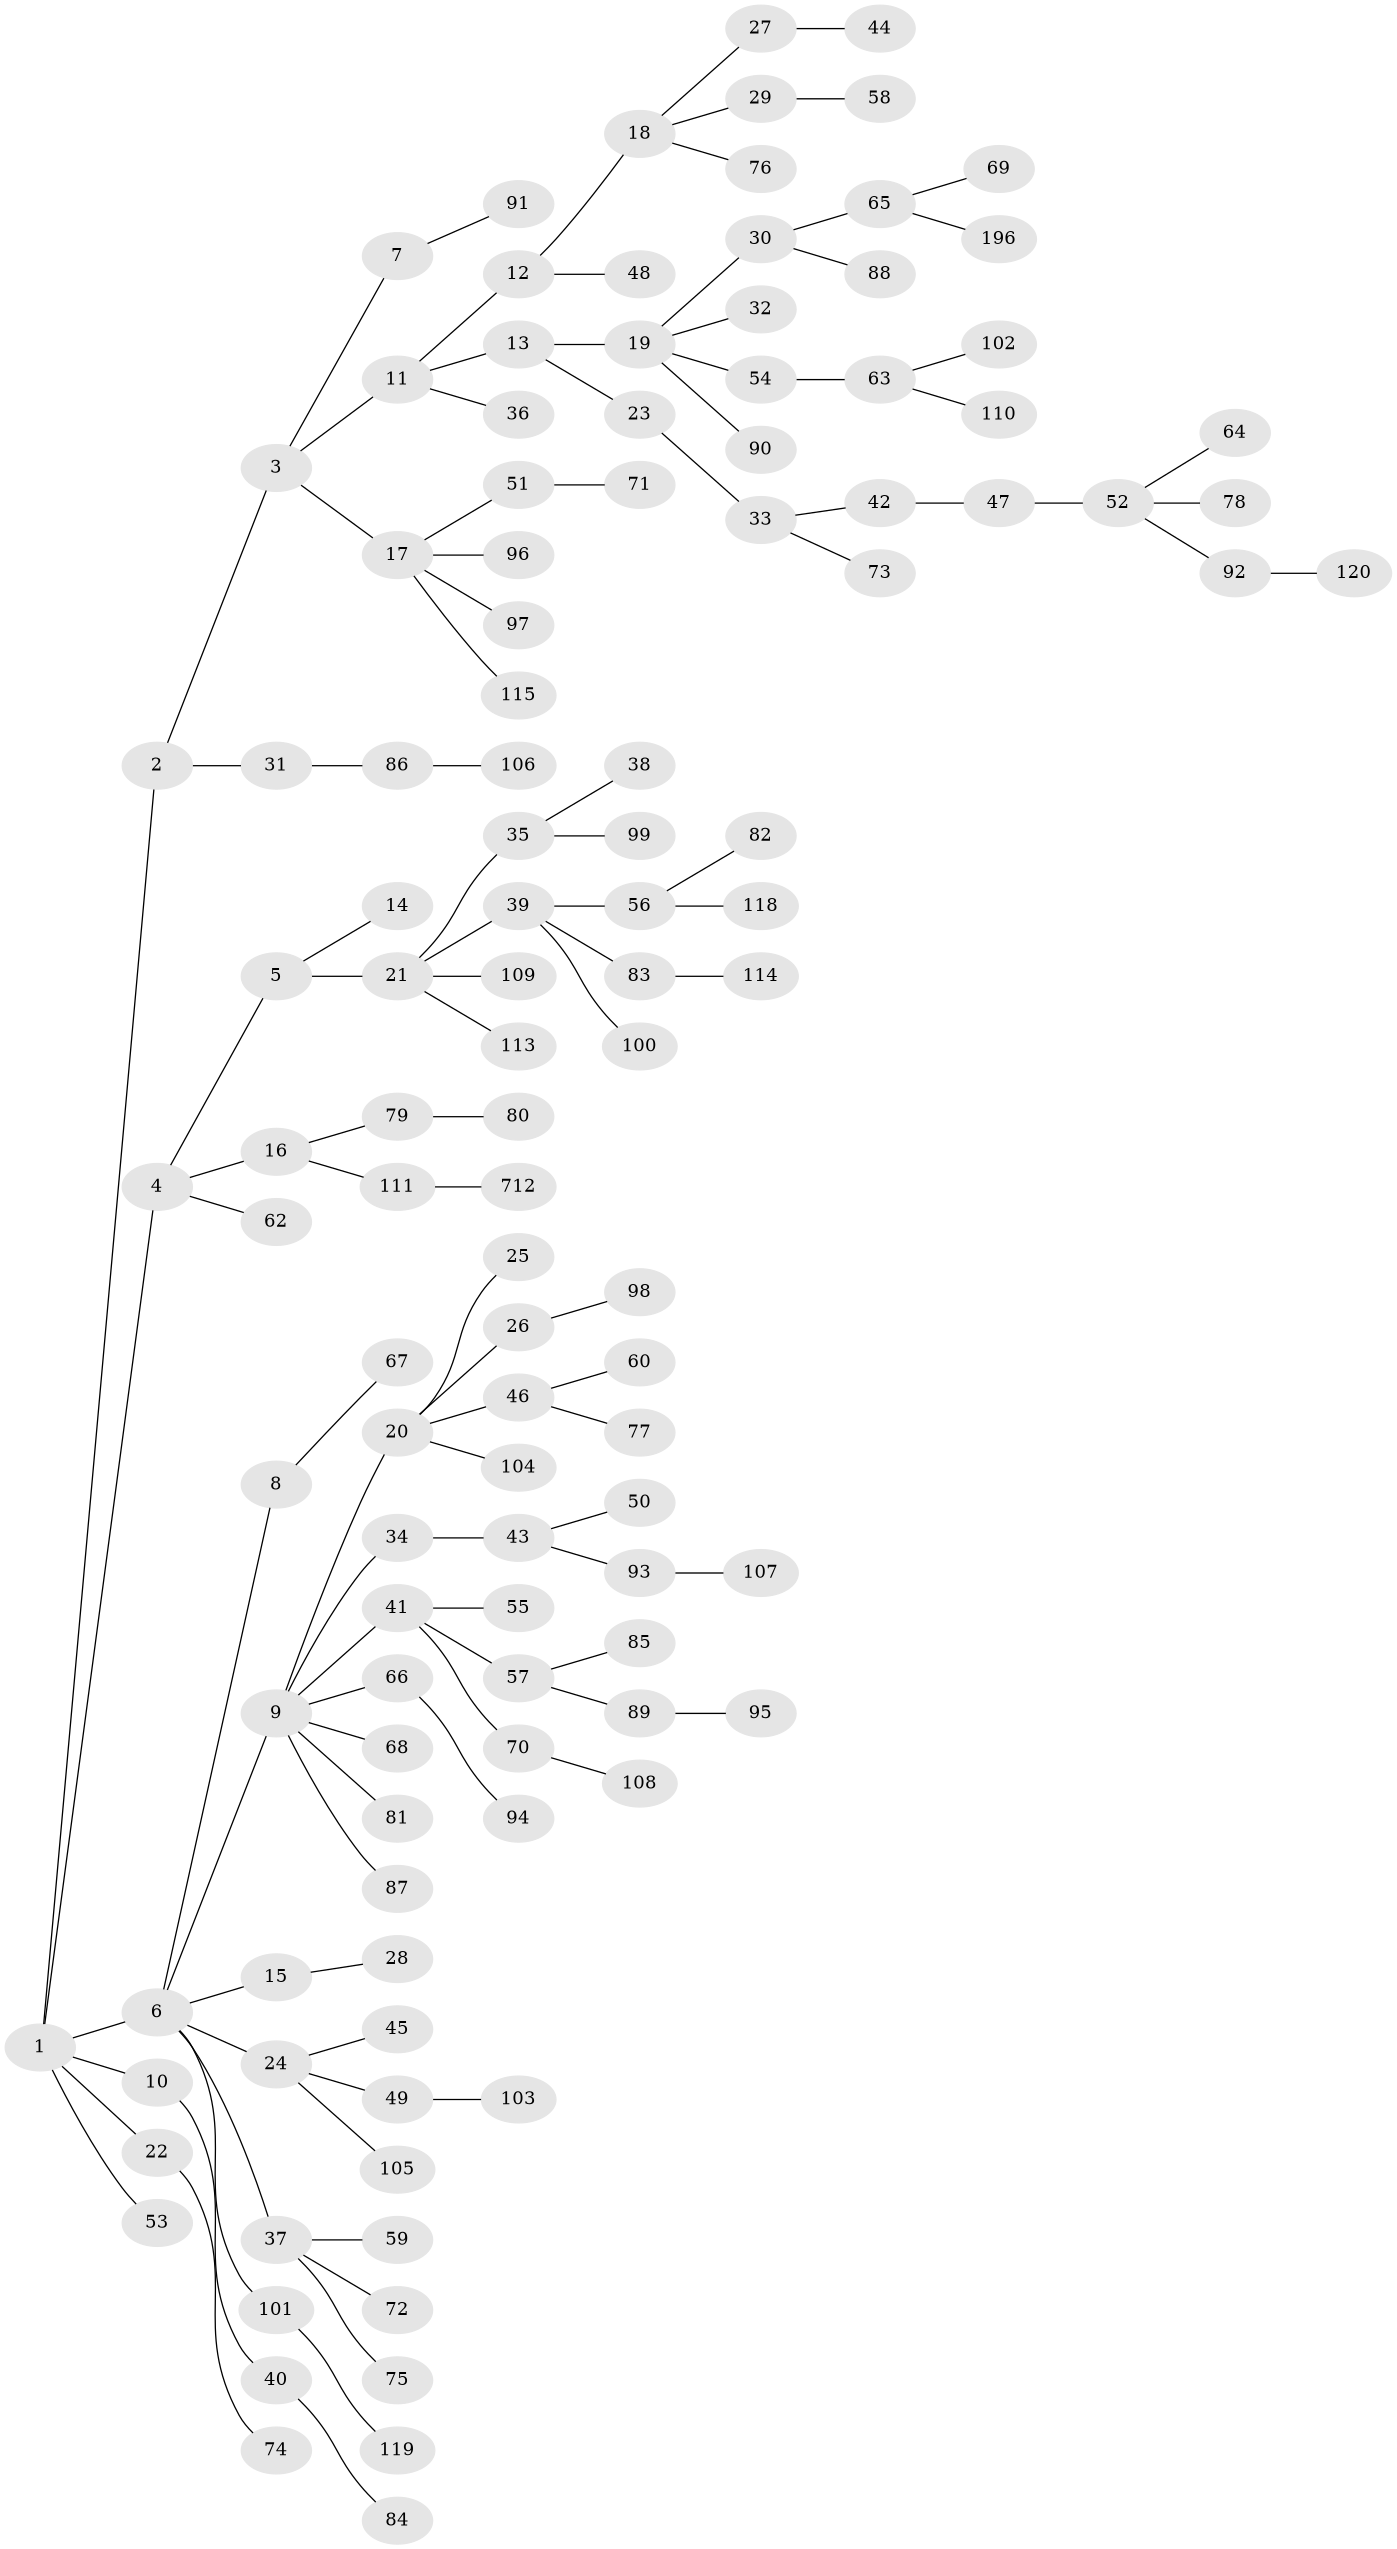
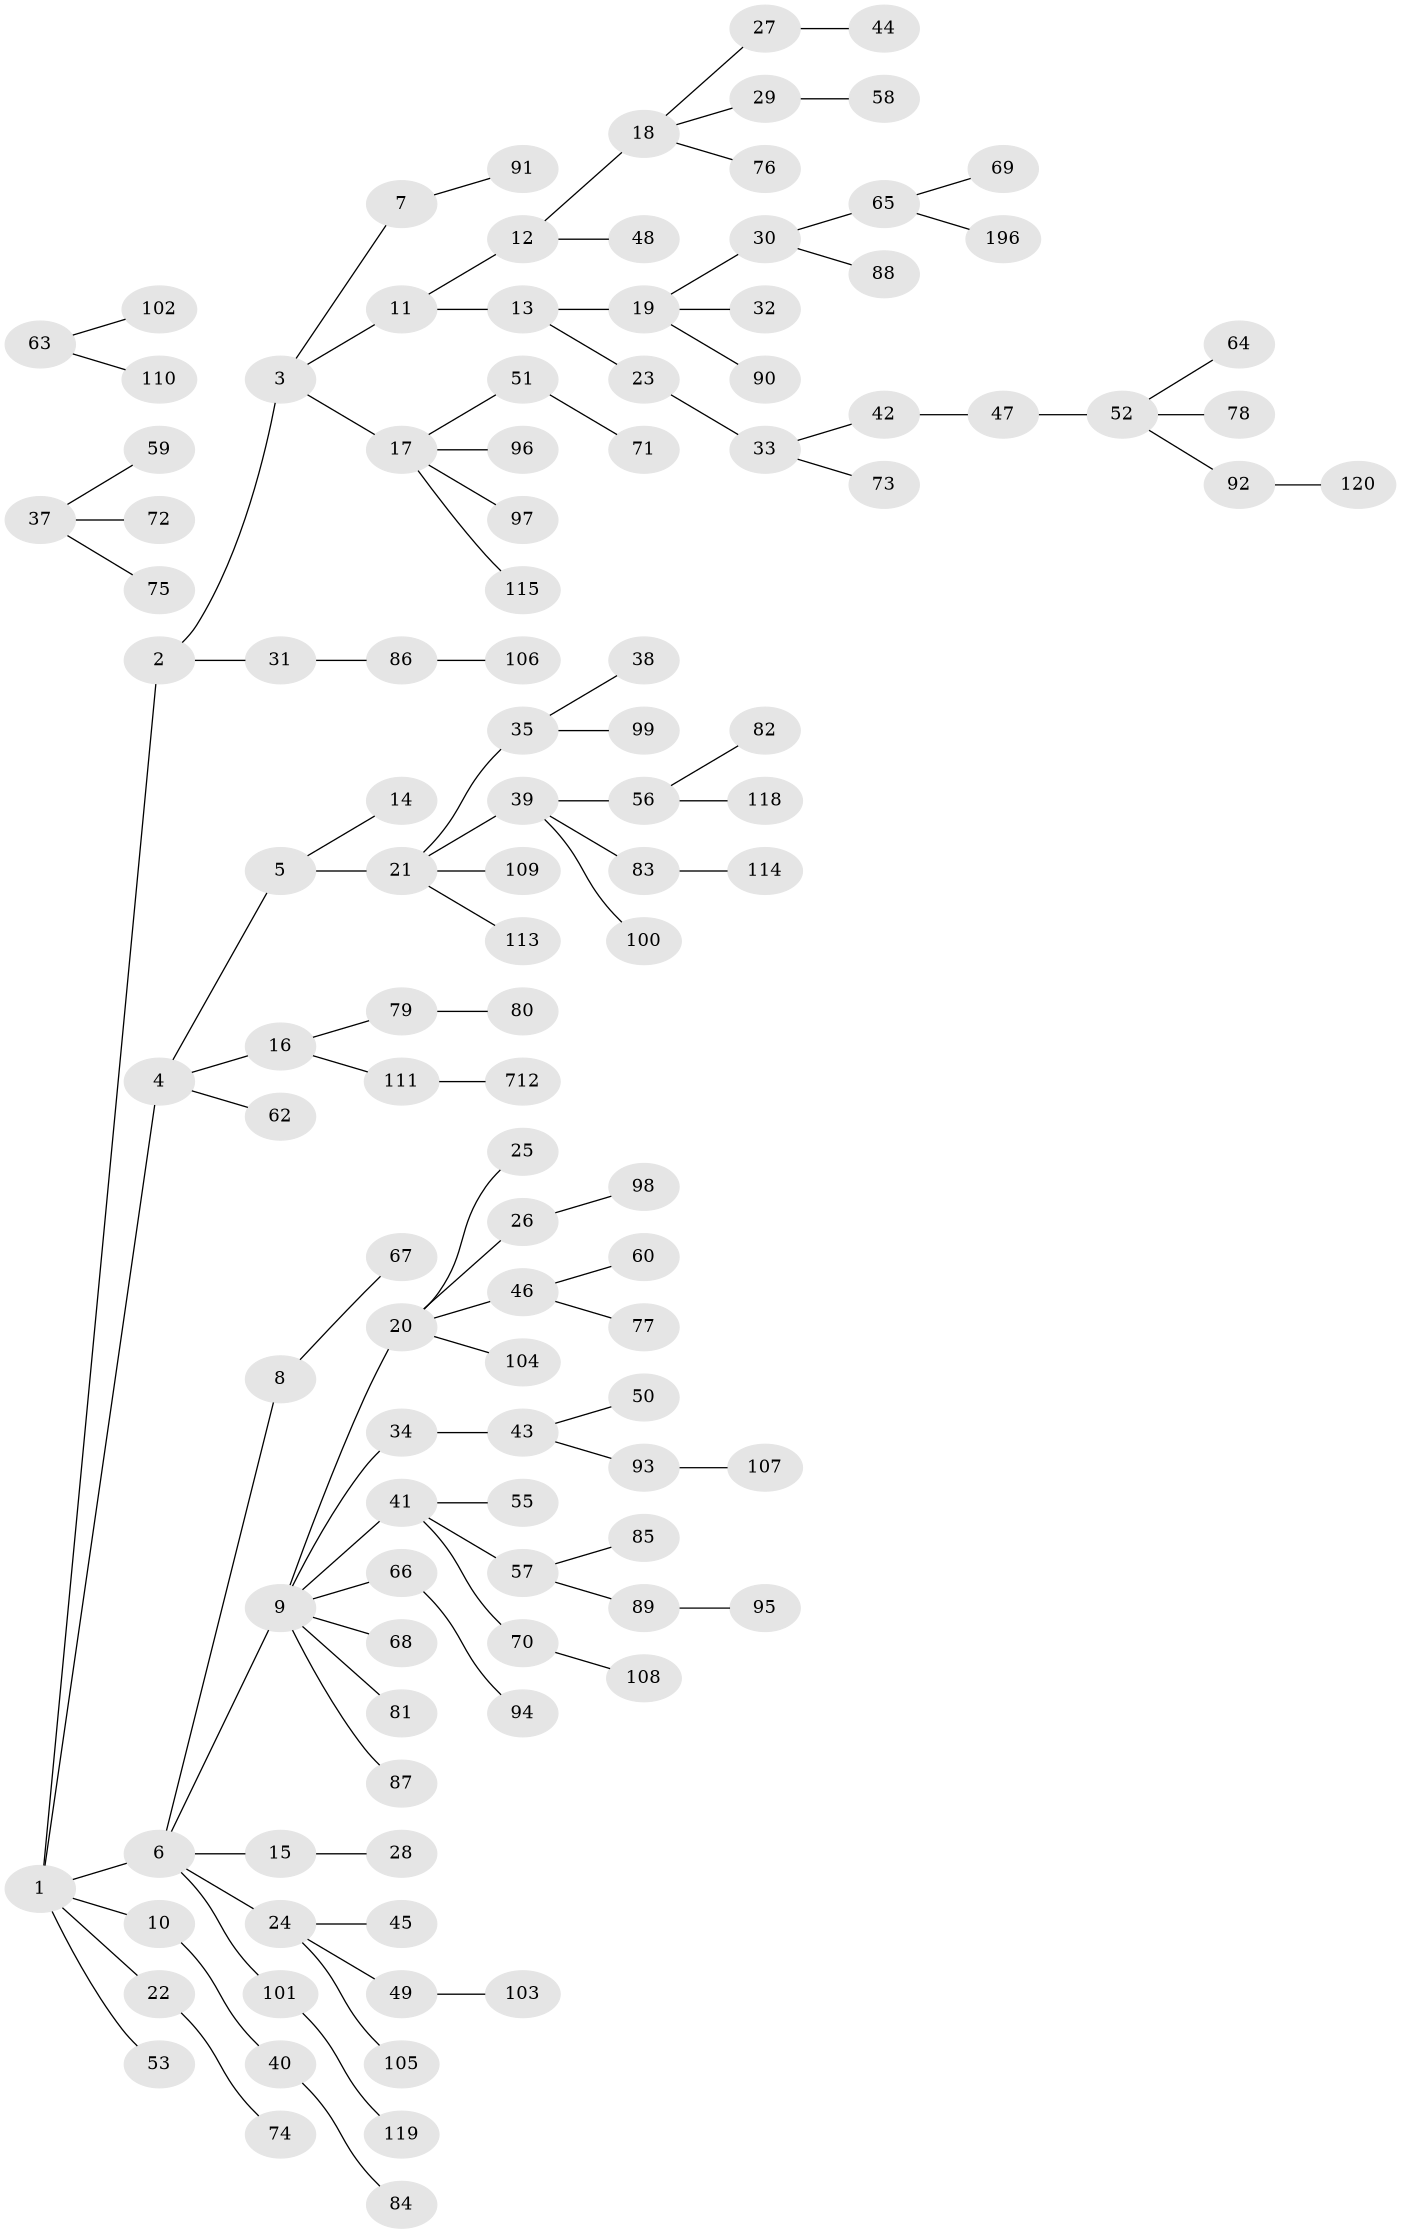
(761, 380) -> none
(519, 415) -> none
(231, 2120) -> none
